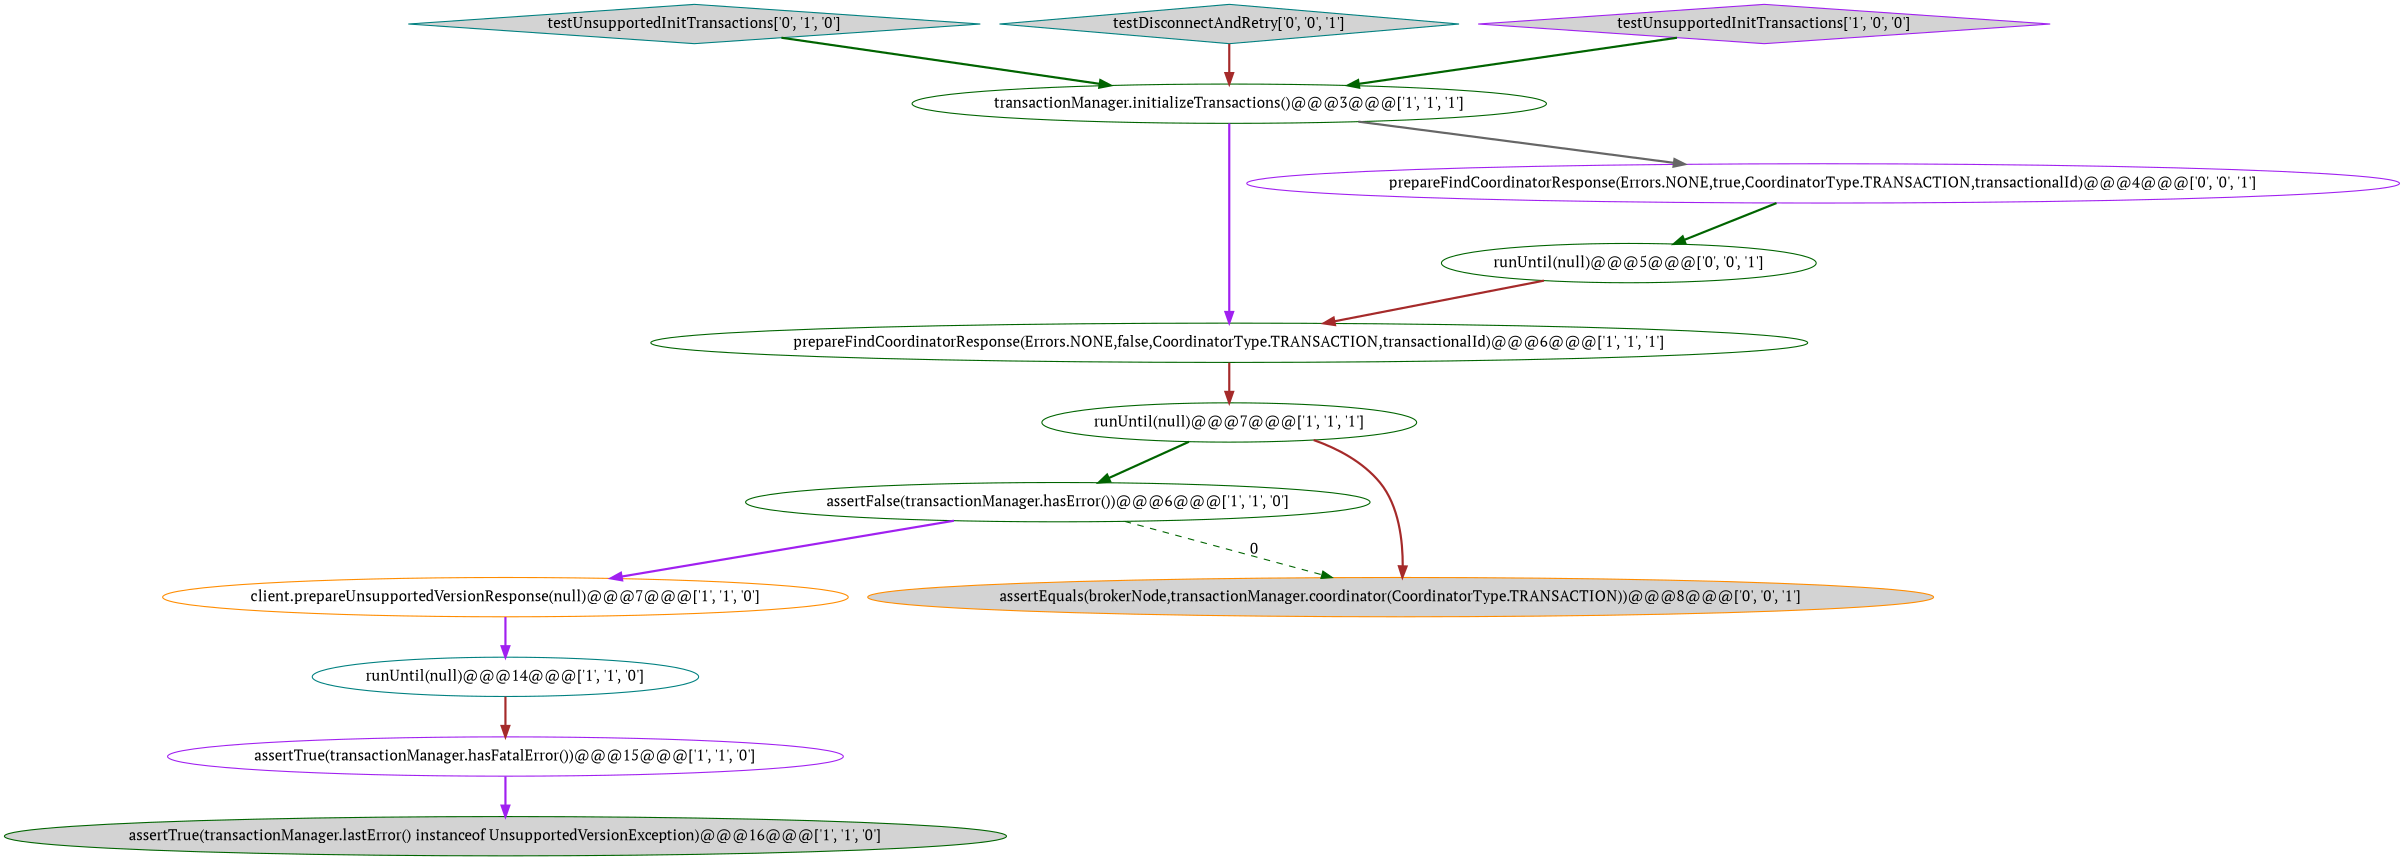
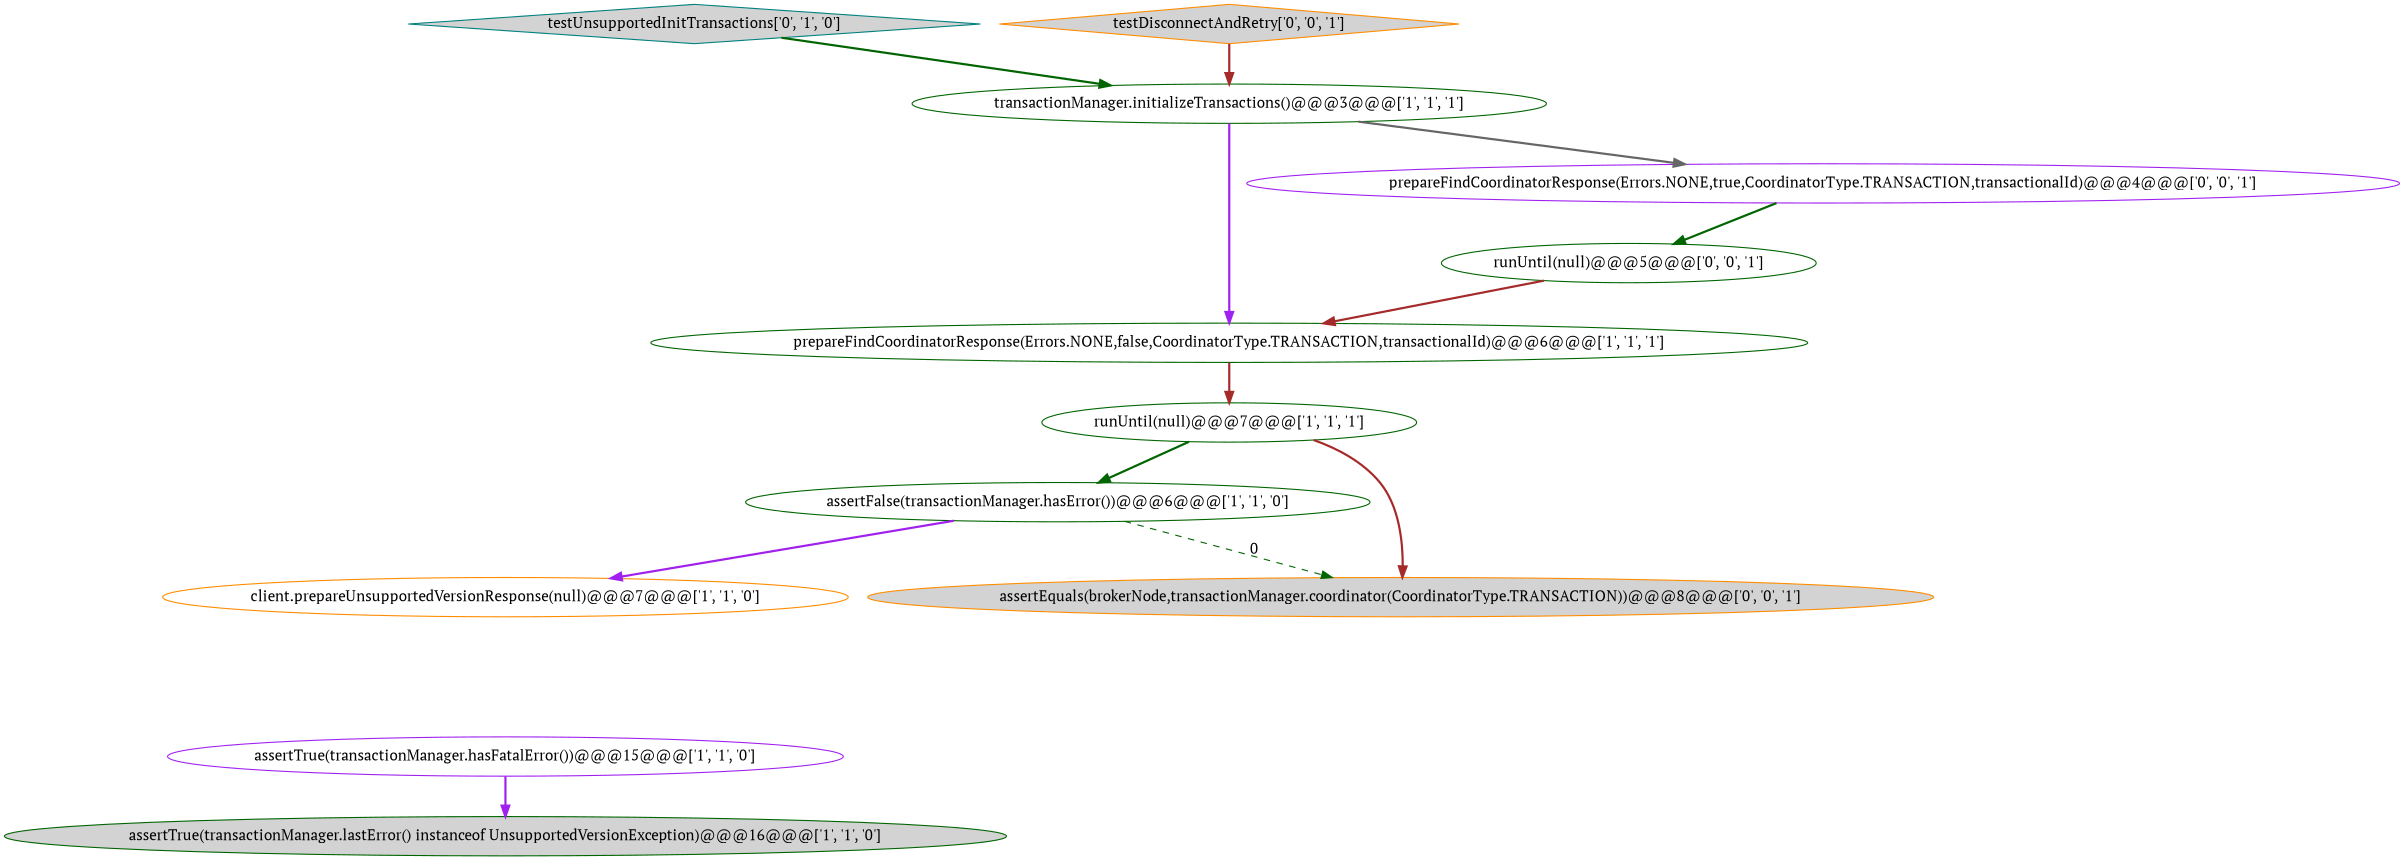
(1229, 24) -> (1229, 24)
(1764, 24) -> none
(505, 677) -> none
